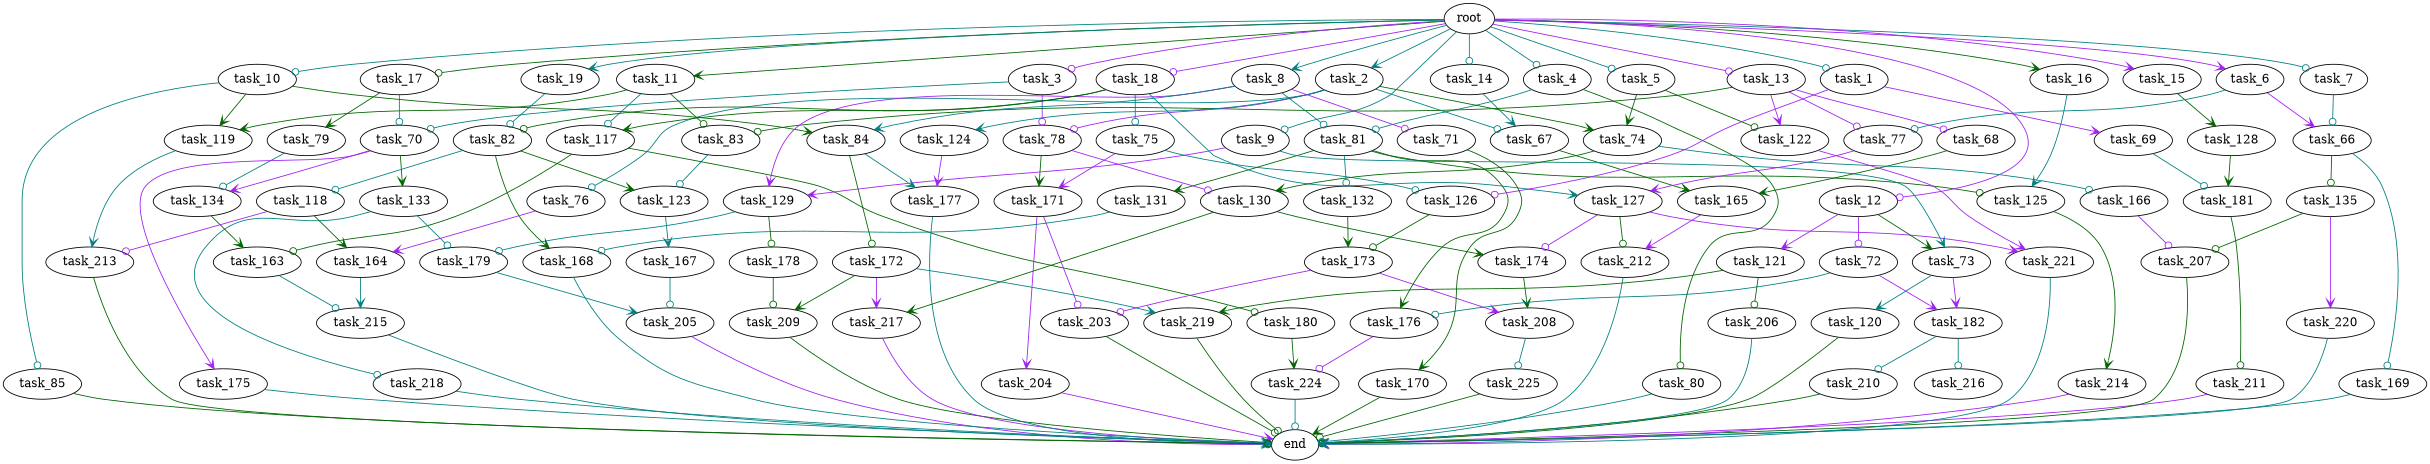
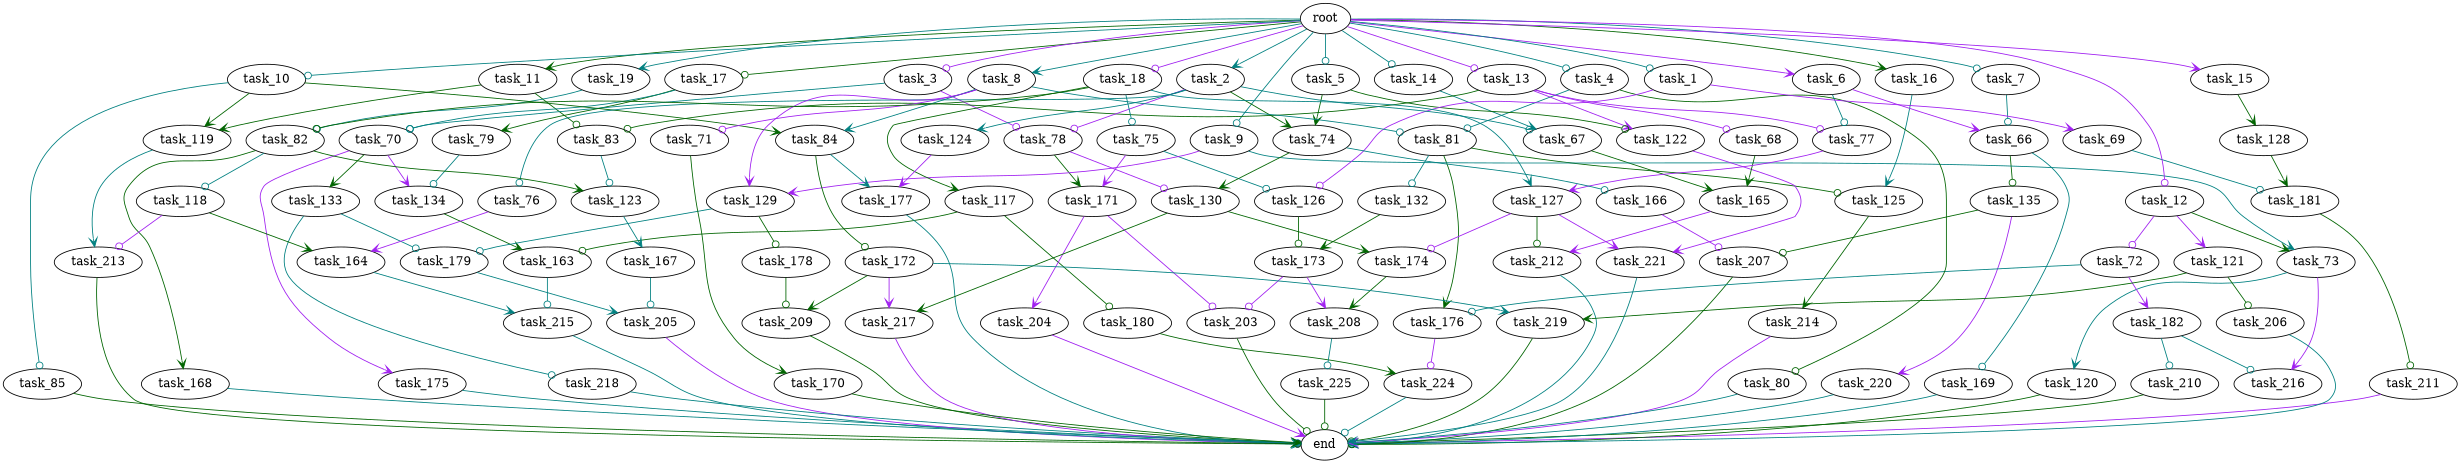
(626, 108) -> none
(1141, 201) -> none
(1954, 289) -> (2316, 323)
